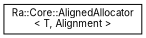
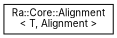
(73, 19) -> (59, 19)
